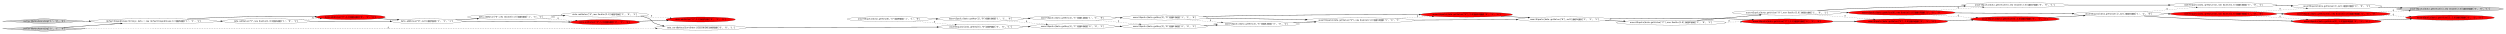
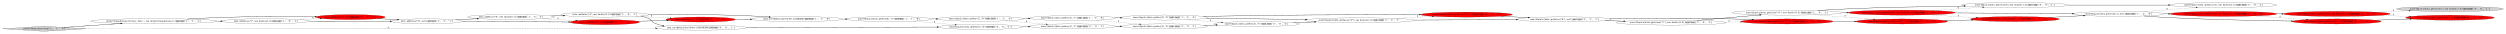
(2337, 6) -> none
none -> (797, 19)
(44, 21) -> none
